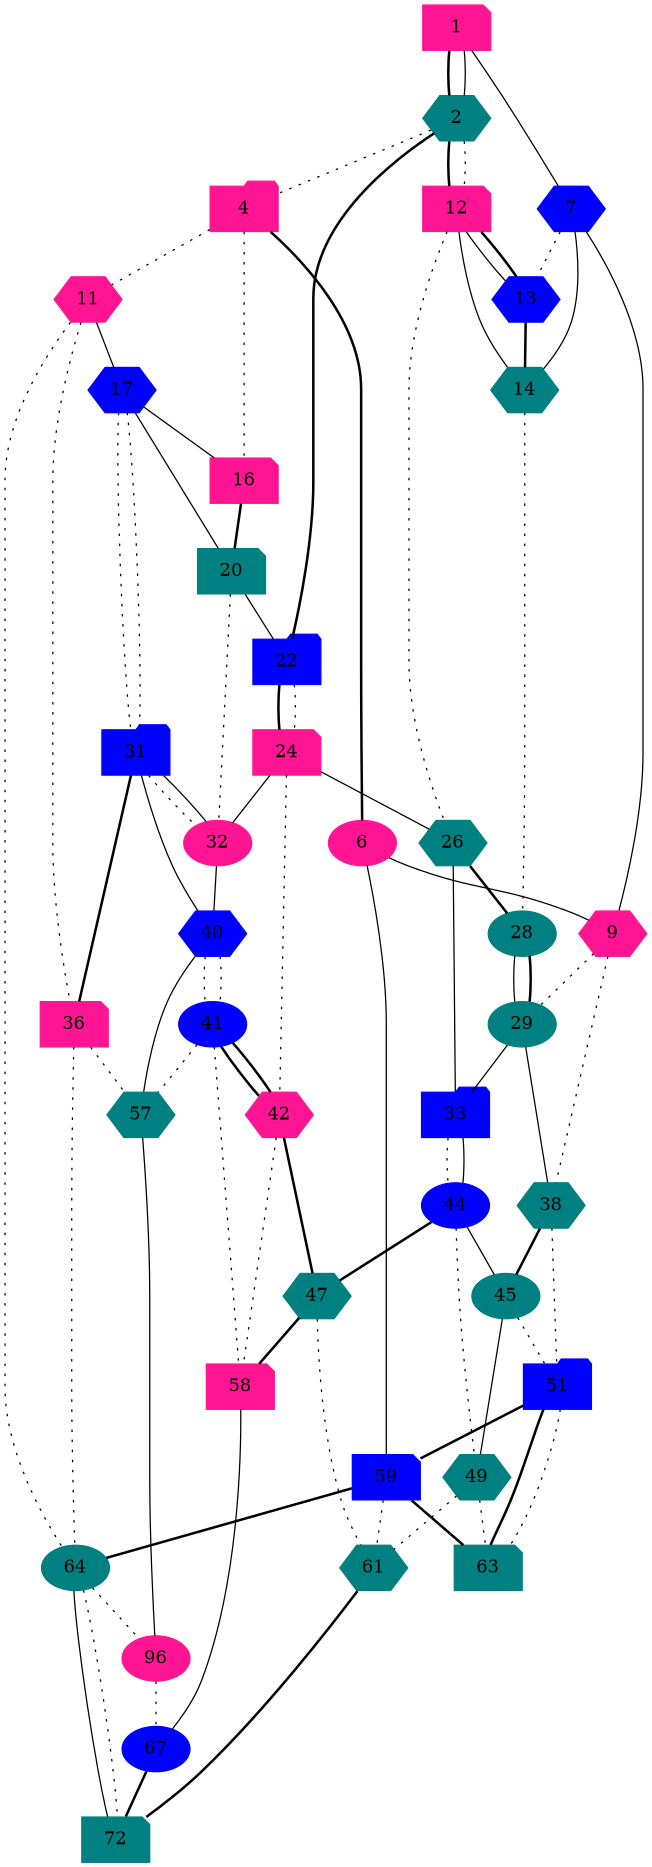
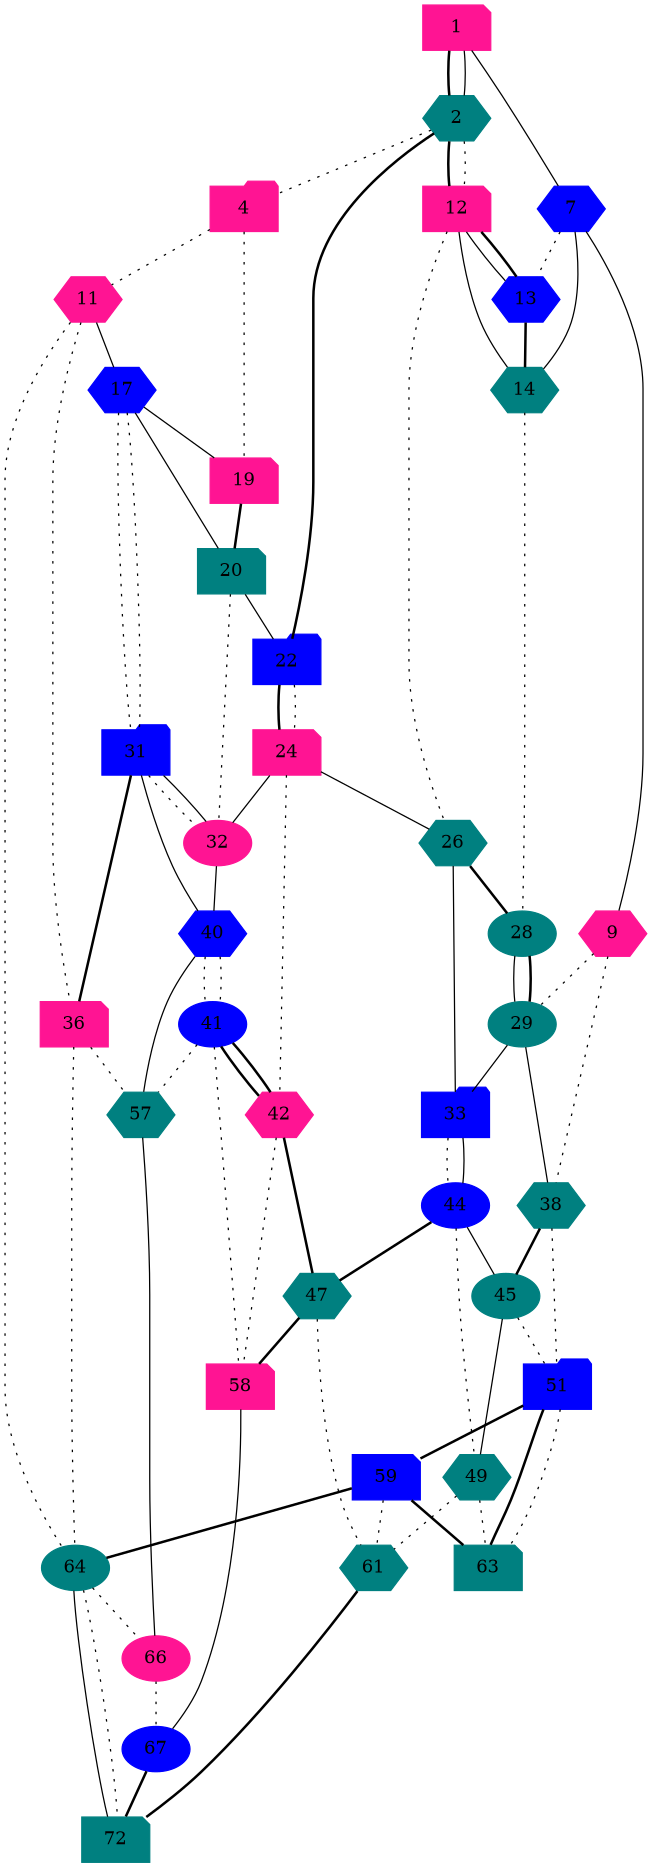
(244, 481) -> (244, 481)
(362, 843) -> none
(156, 1658) -> (156, 1658)
